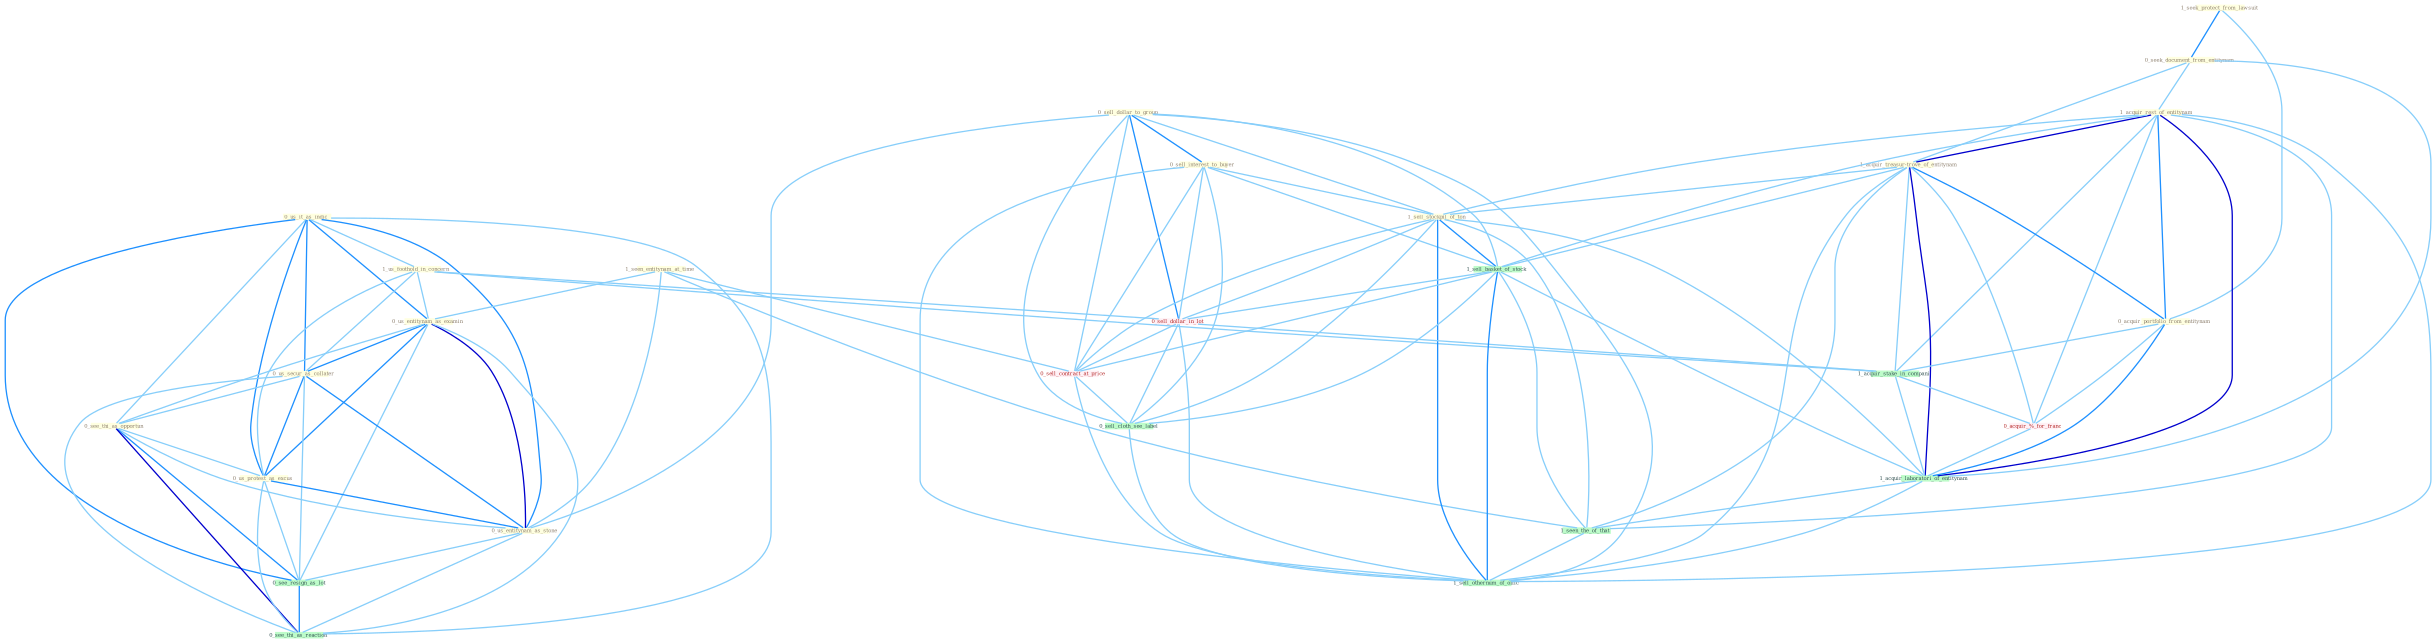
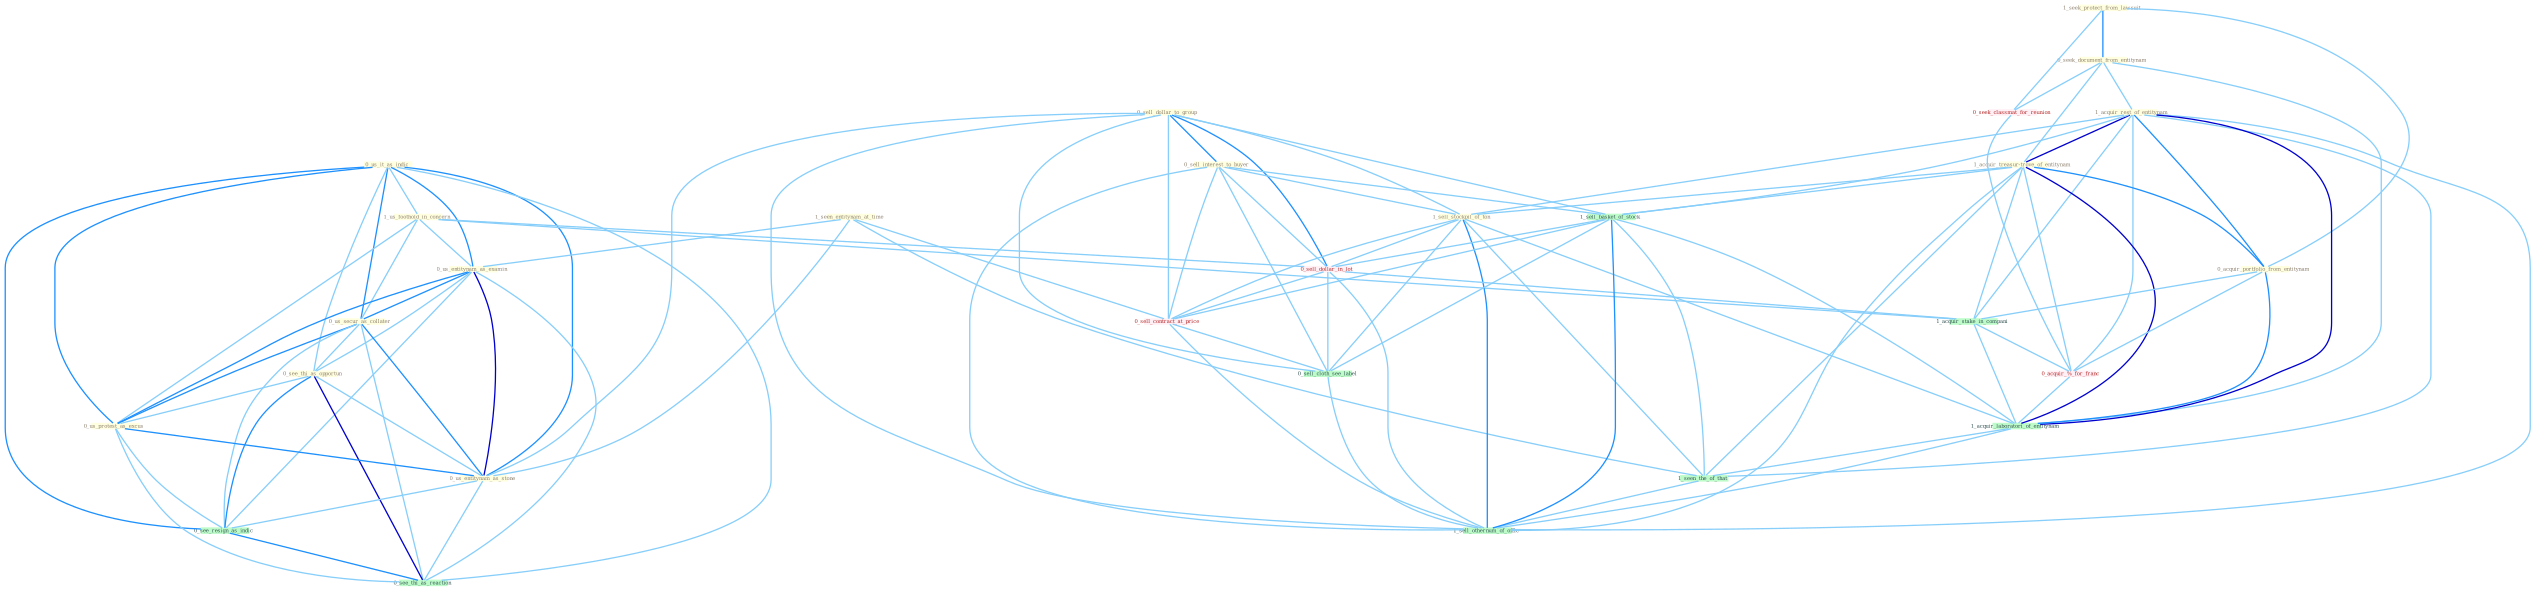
none -> (2013, 112)
(1468, 243) -> none
(299, 583) -> (225, 531)
